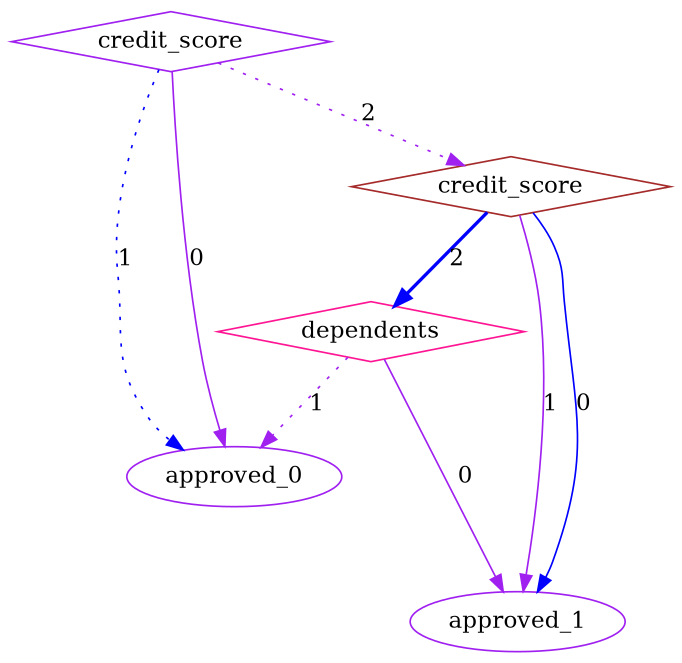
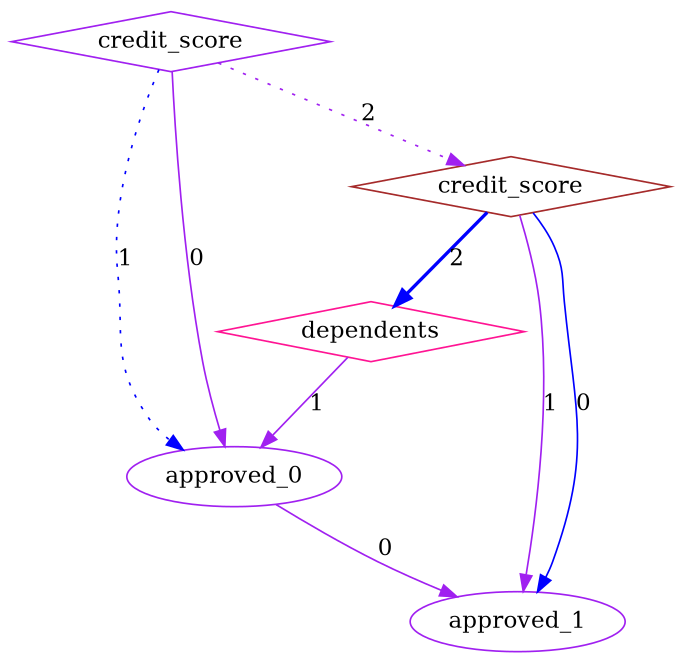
(310, 396) -> (310, 396)
(440, 468) -> (357, 551)
